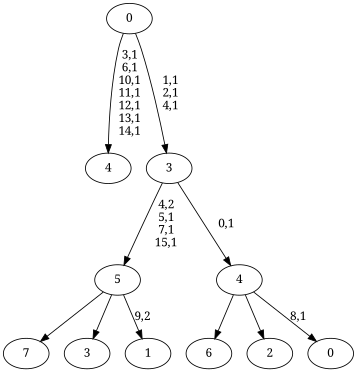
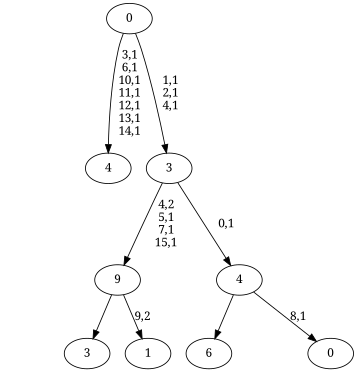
(118, 280) -> (118, 280)
(26, 354) -> none
(270, 354) -> none
